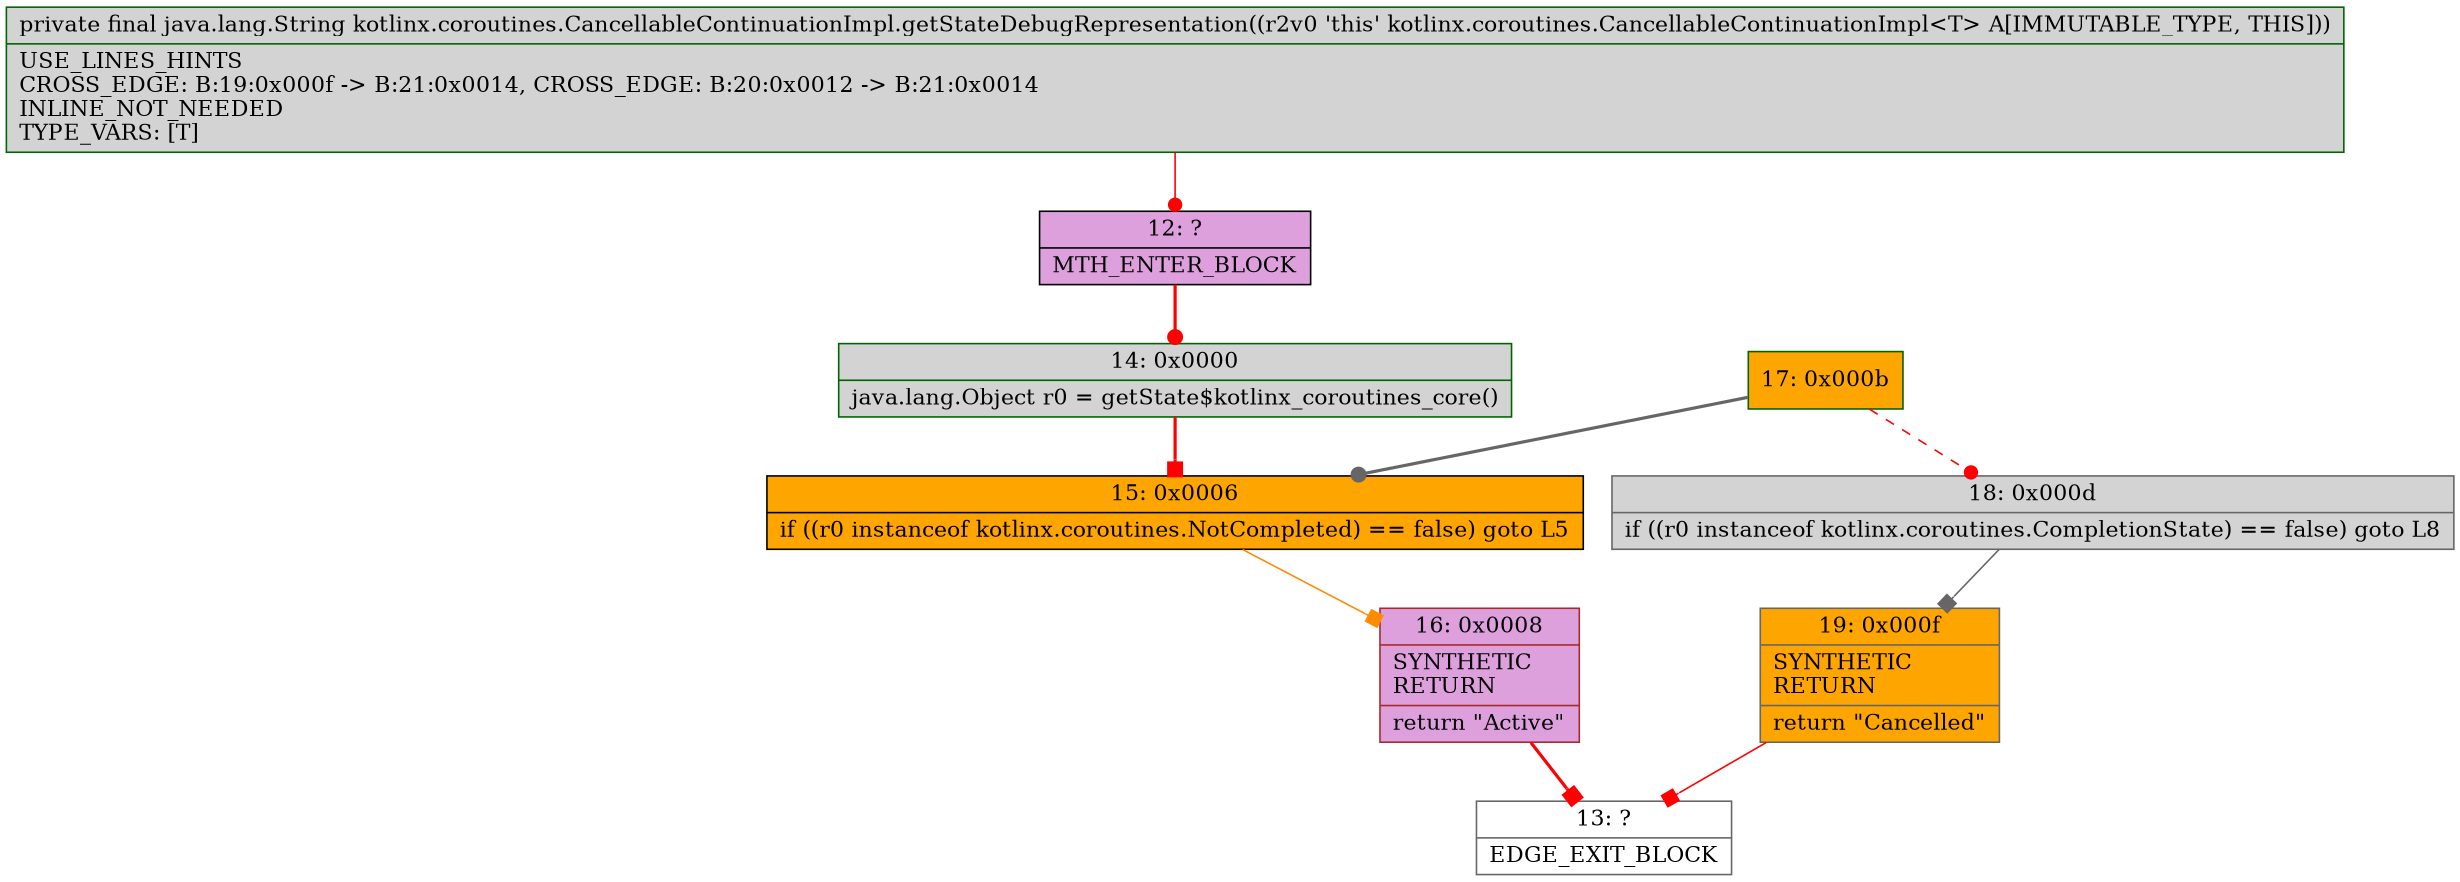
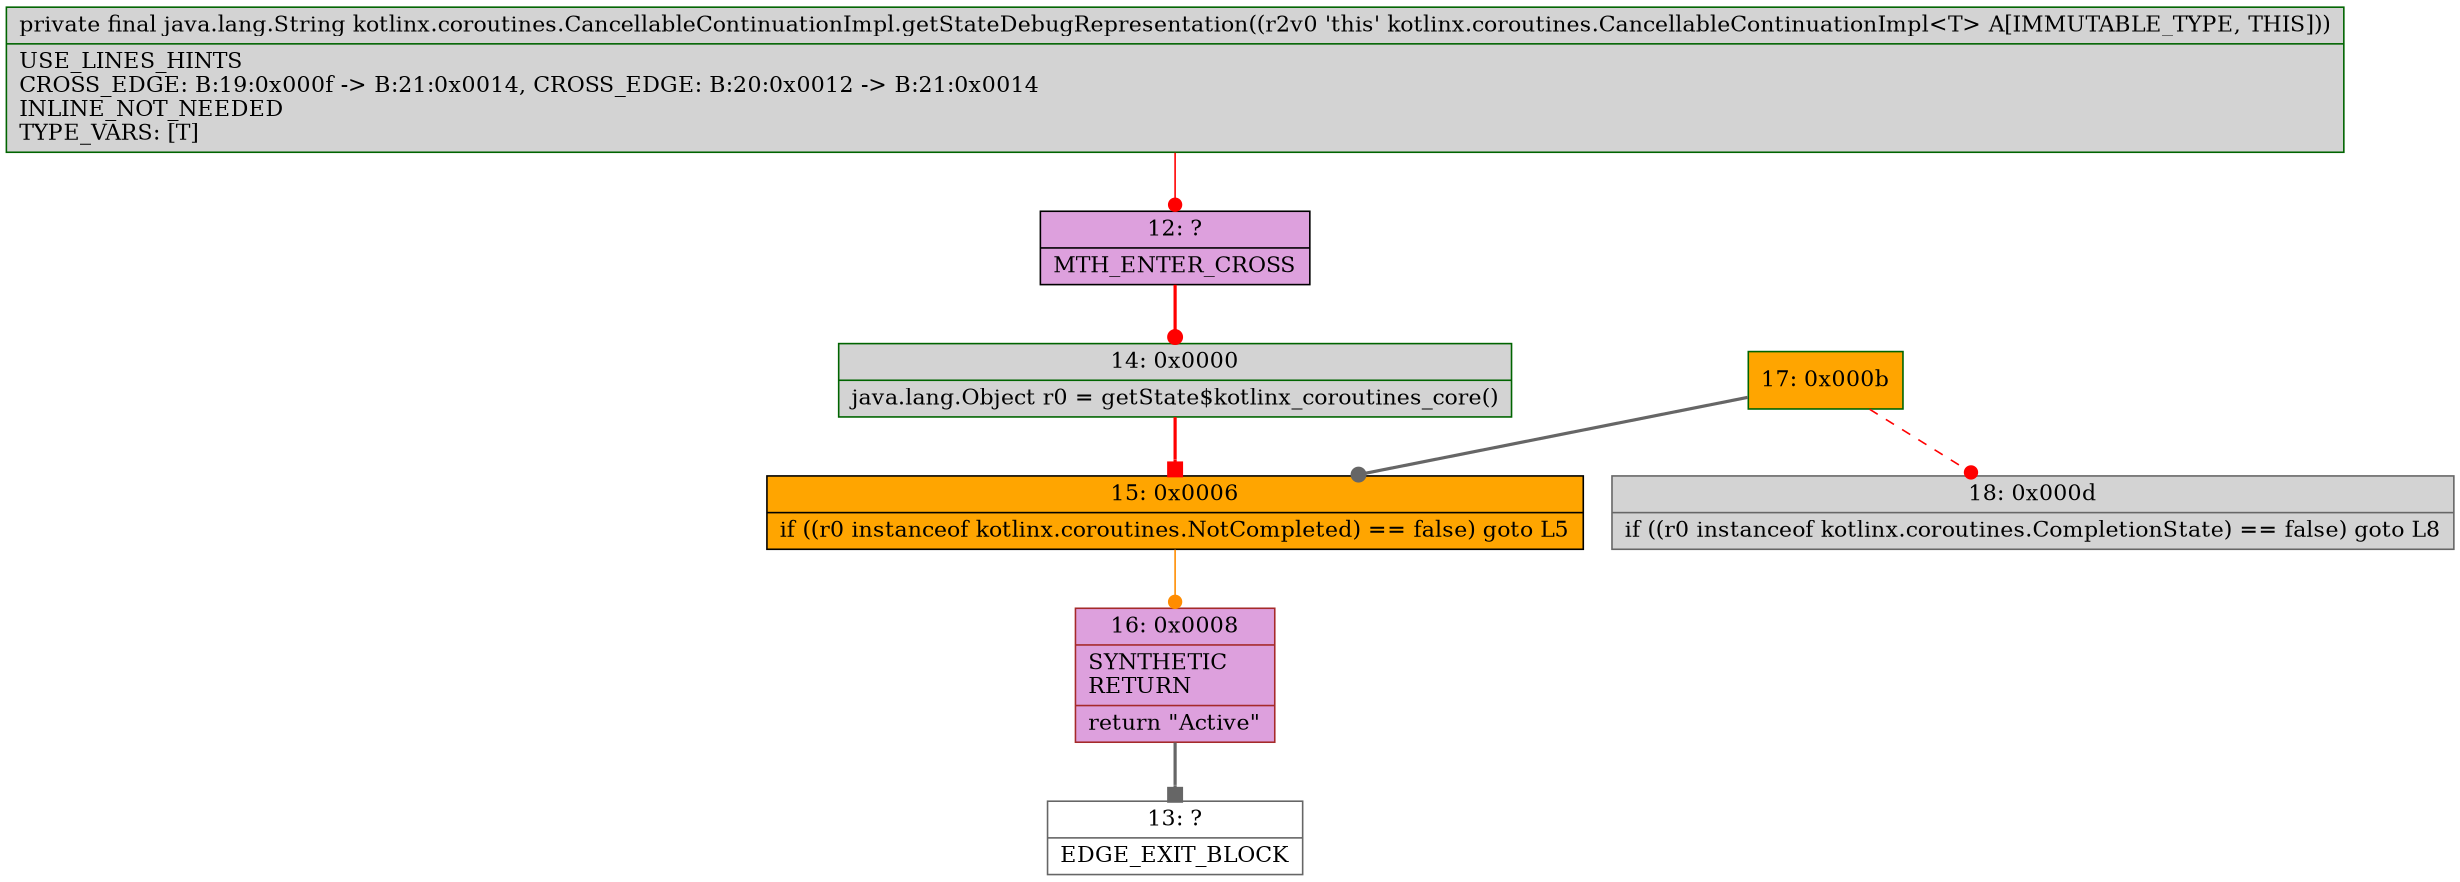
(1175, 265) -> (1175, 265)
(1304, 582) -> (1175, 572)
(1880, 675) -> none
(1549, 766) -> (1175, 764)
